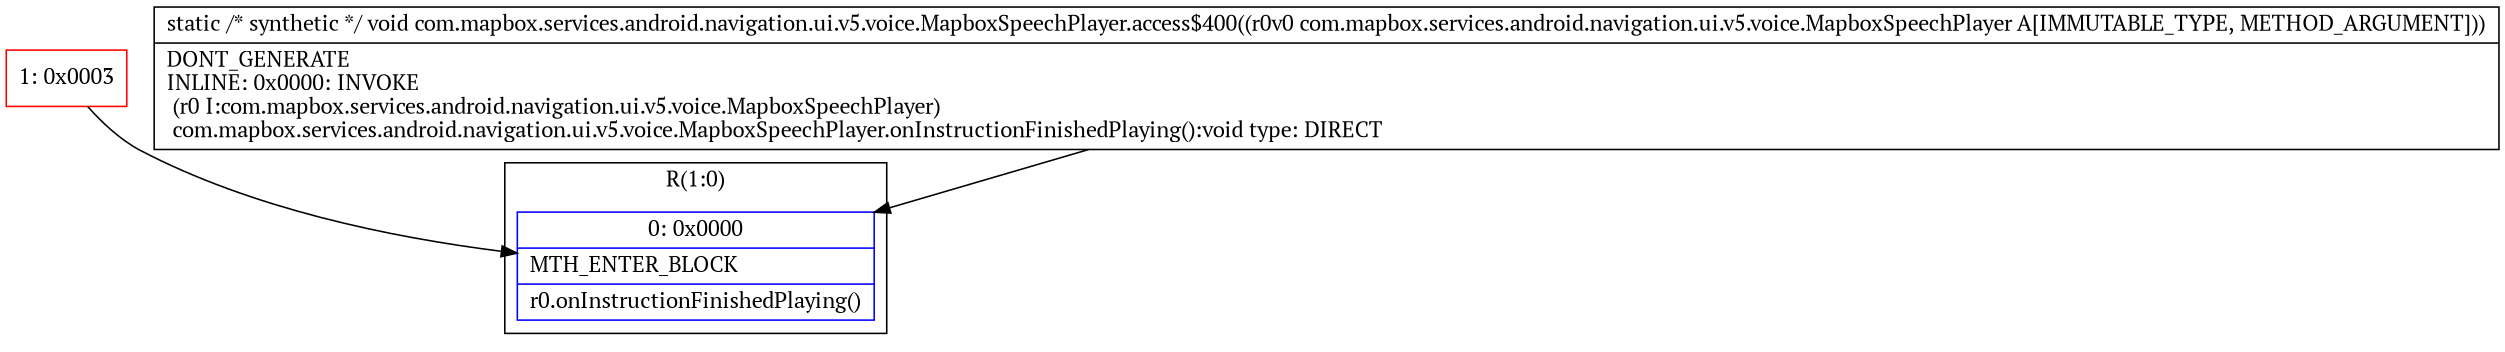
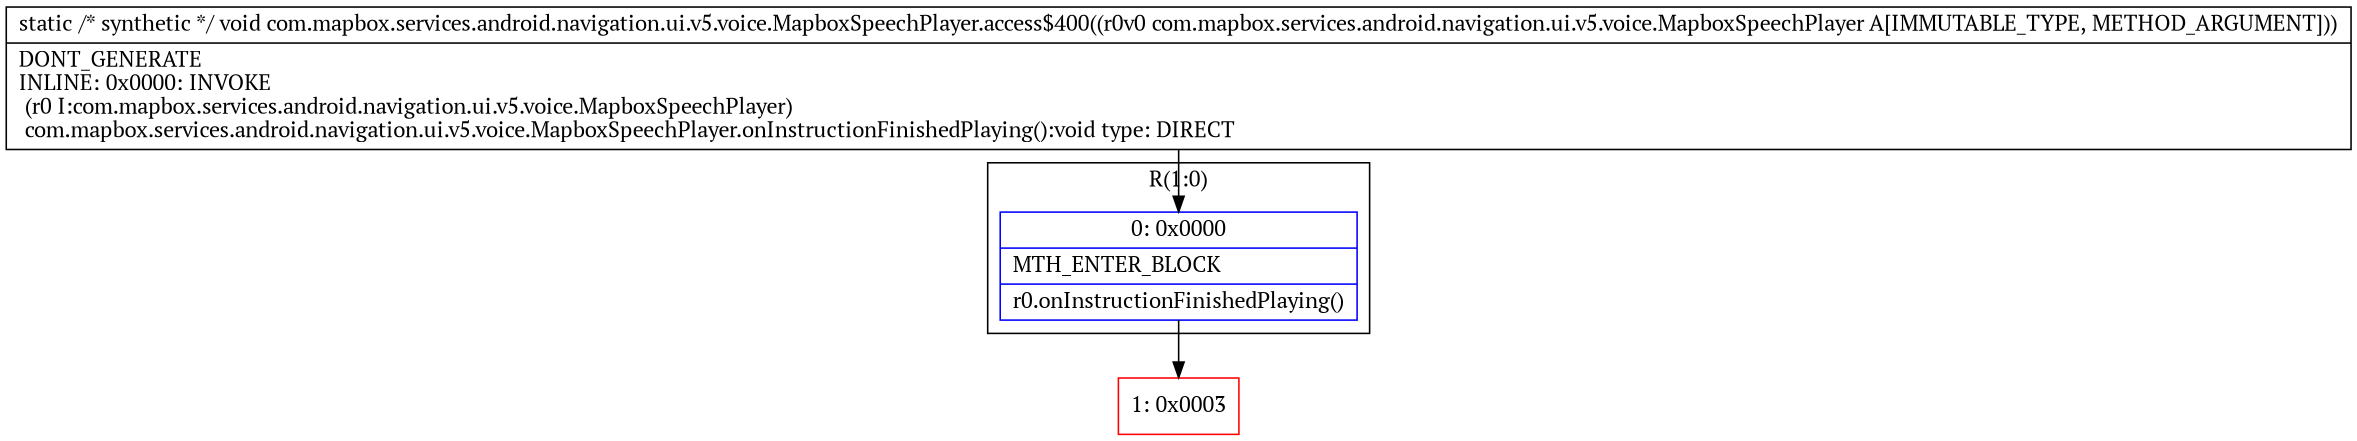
(283, 207) -> (1179, 343)
